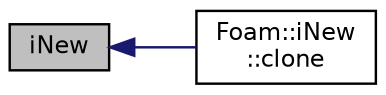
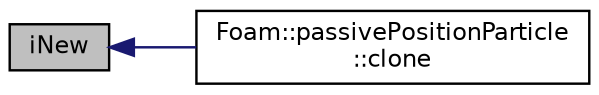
(286, 47) -> (393, 47)
